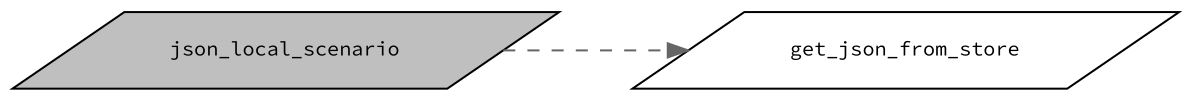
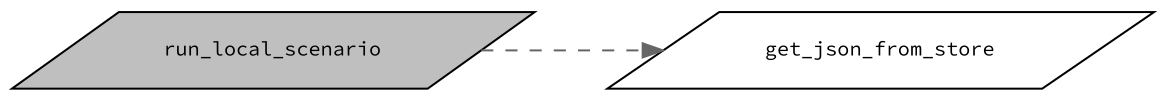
(286, 50) -> (273, 50)
